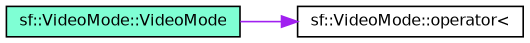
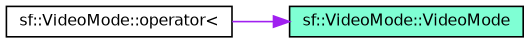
(261, 22) -> (253, 22)
